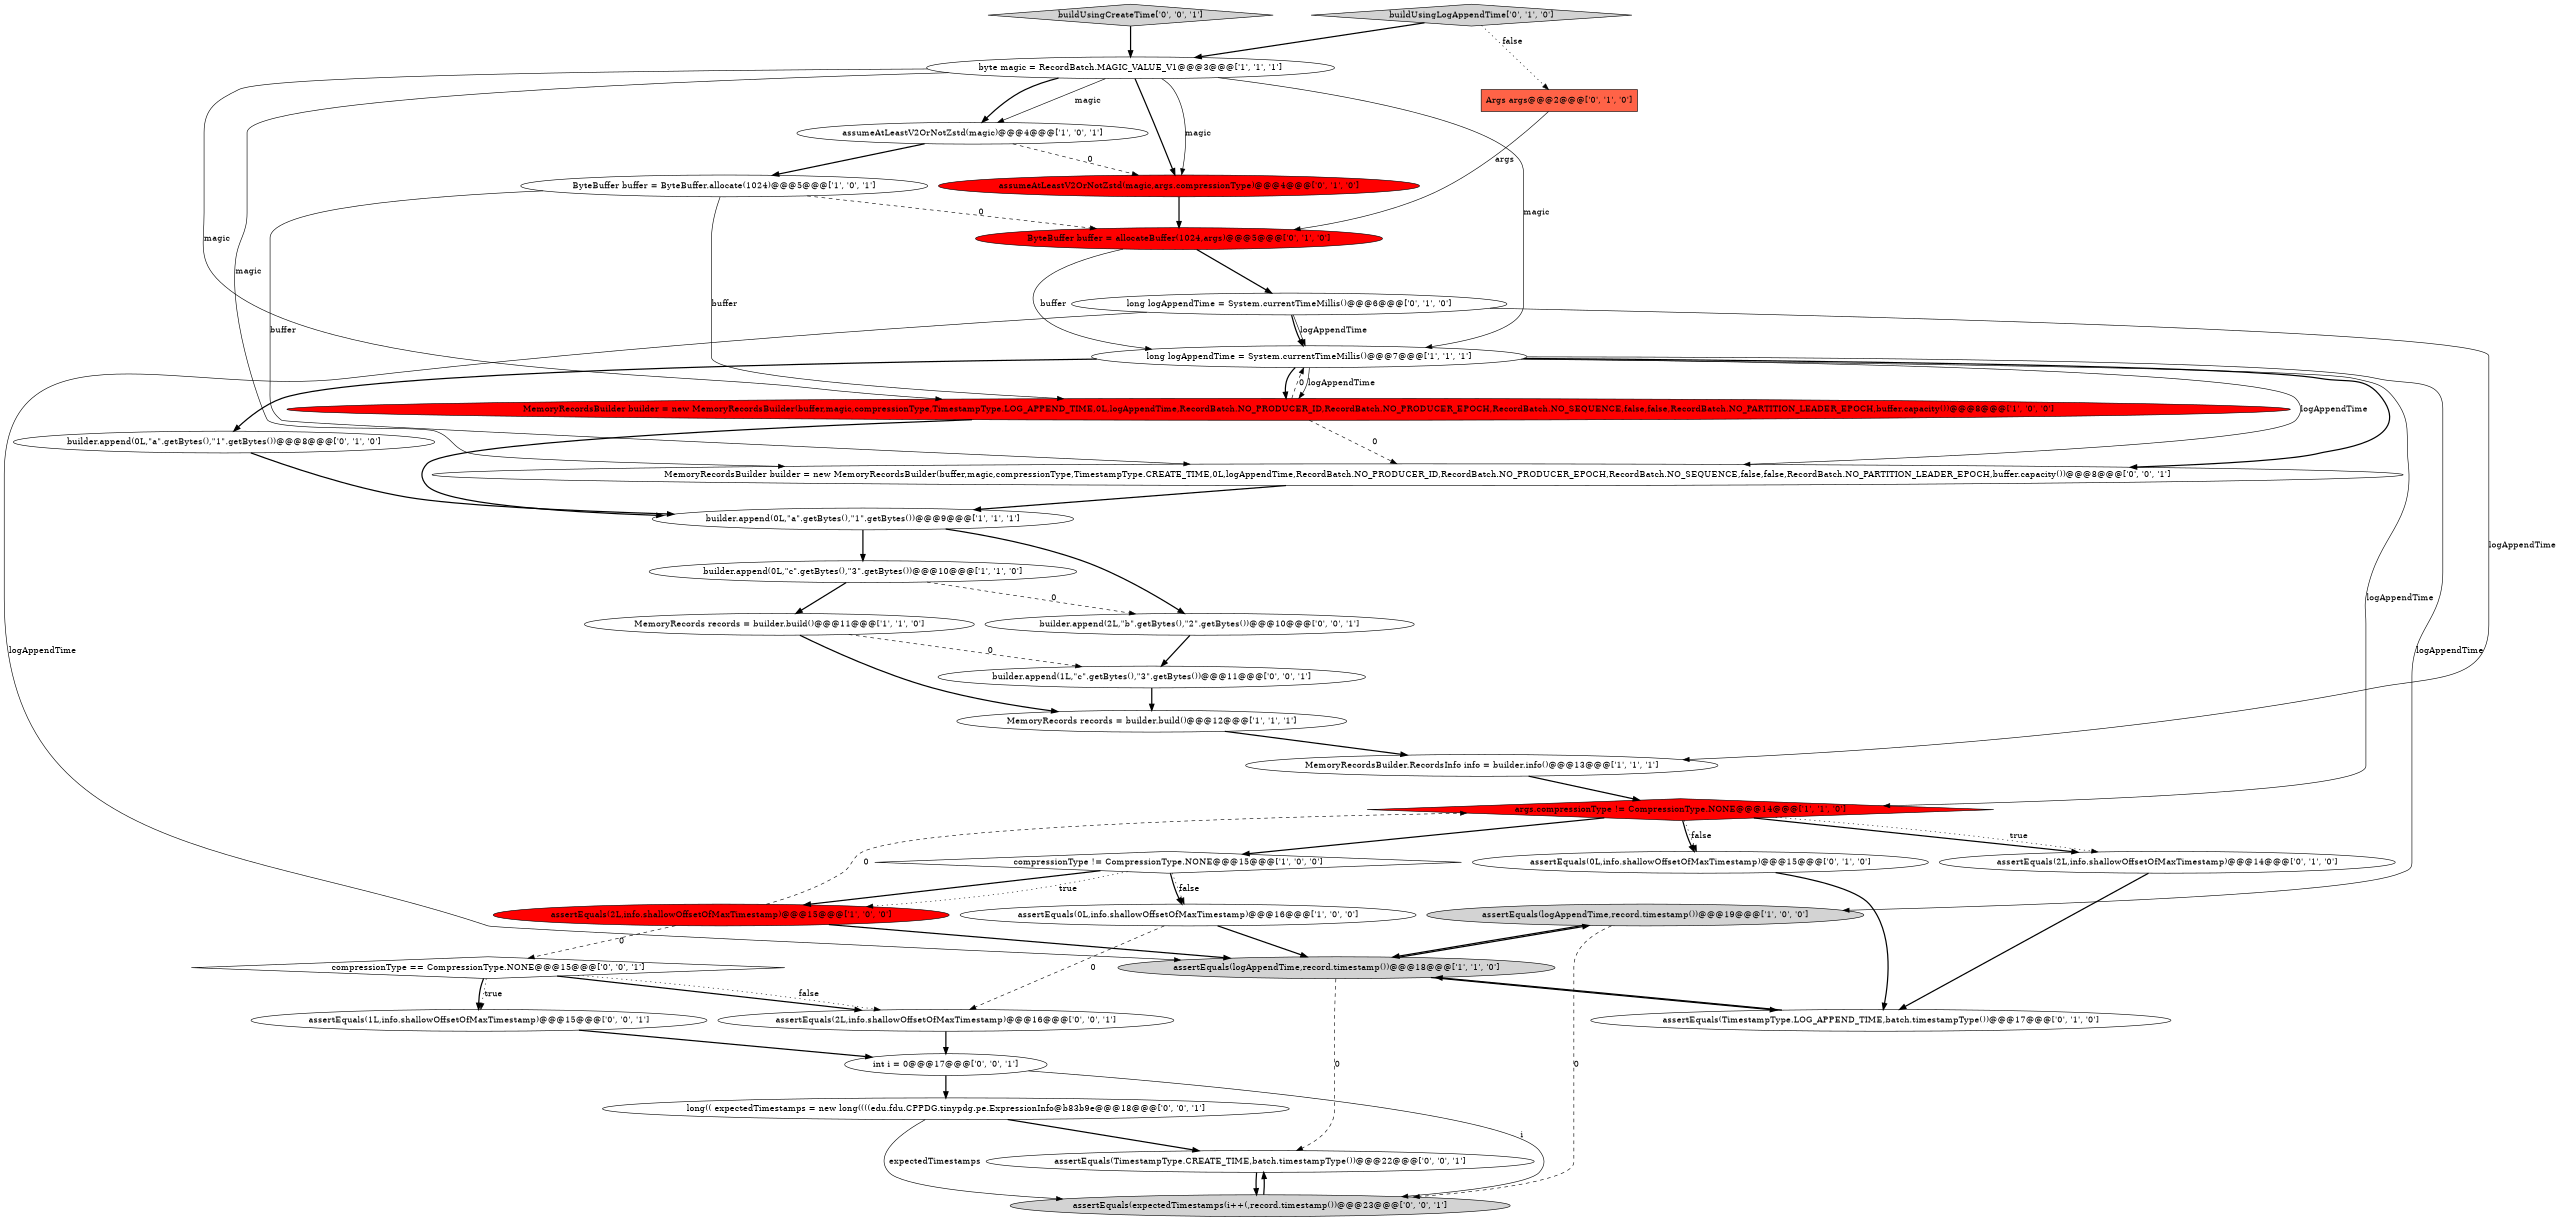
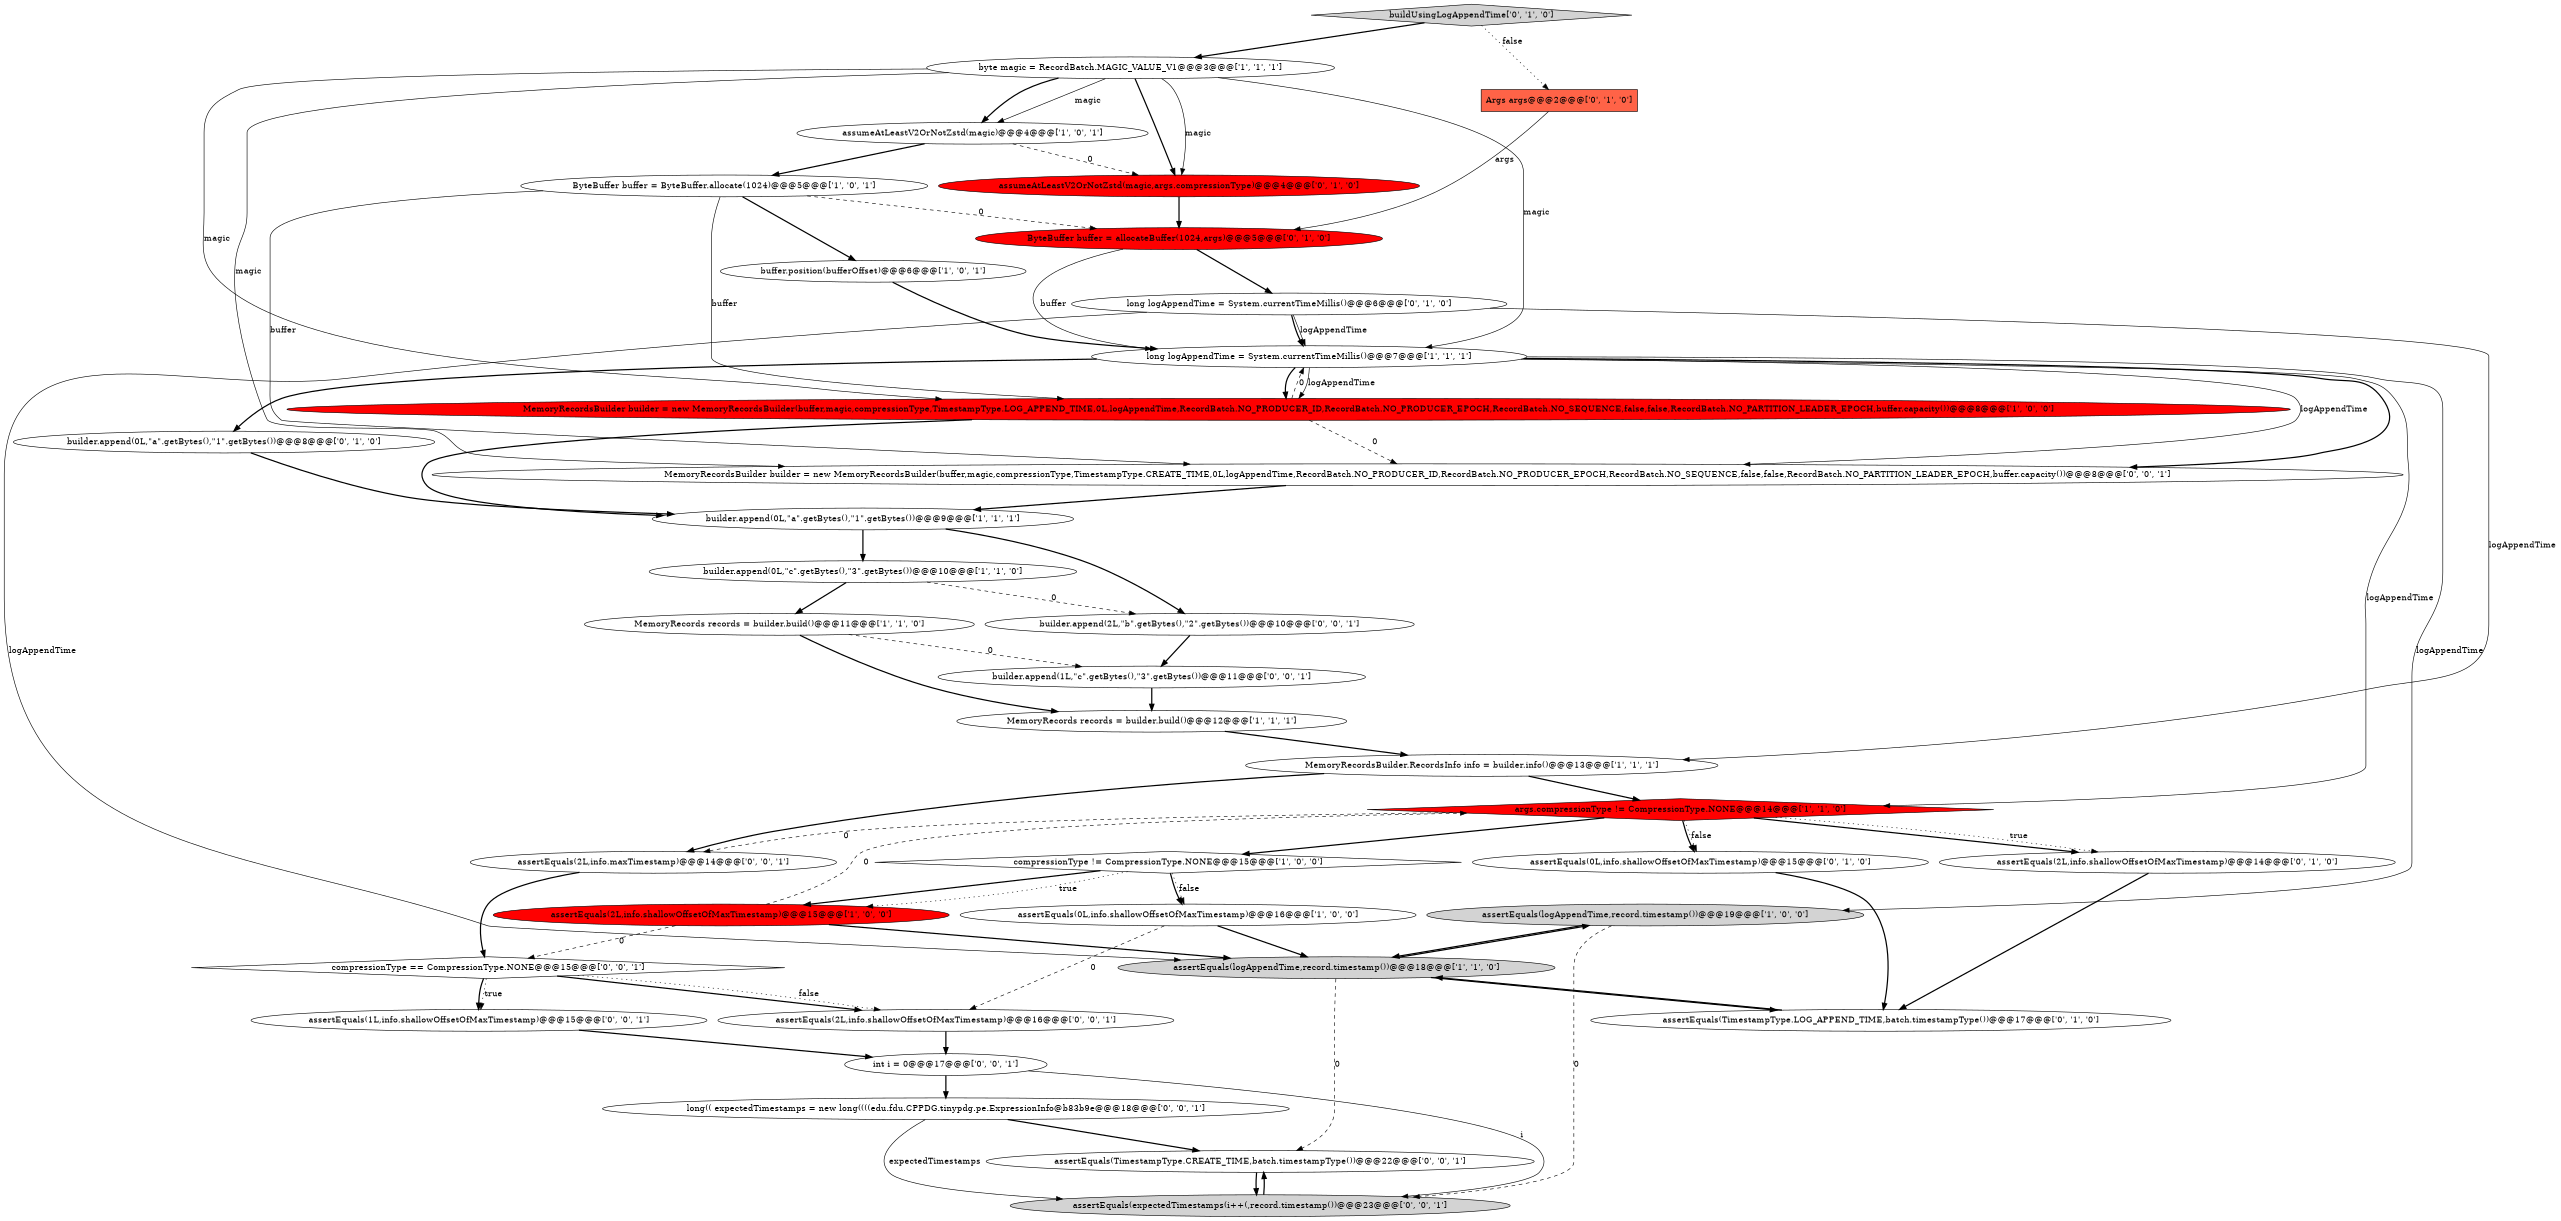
(1131, 15) -> none
none -> (873, 271)
none -> (653, 862)
